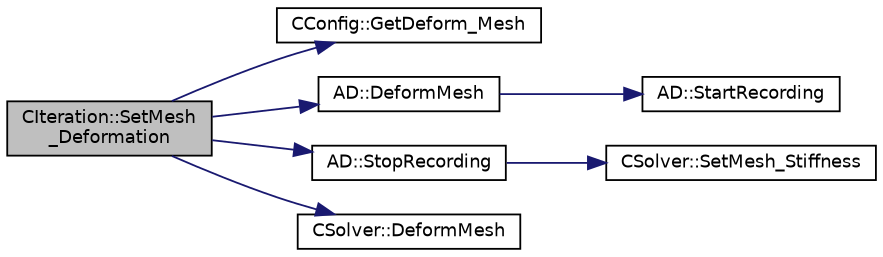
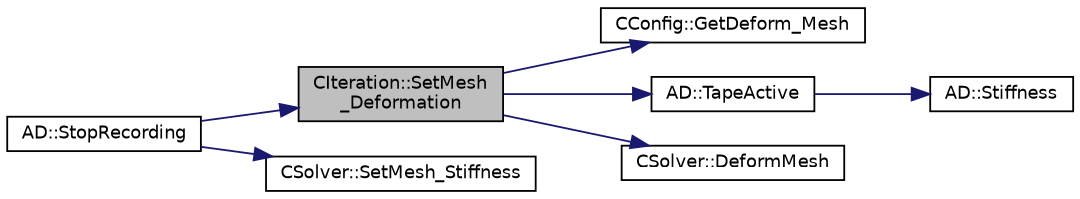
(409, 94) -> (733, 94)
(741, 94) -> (1002, 94)
(253, 145) -> (241, 116)
